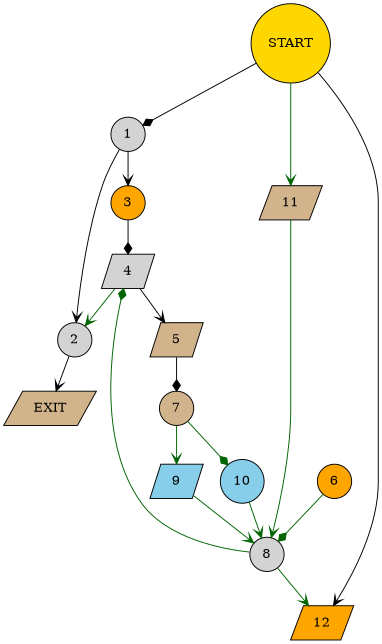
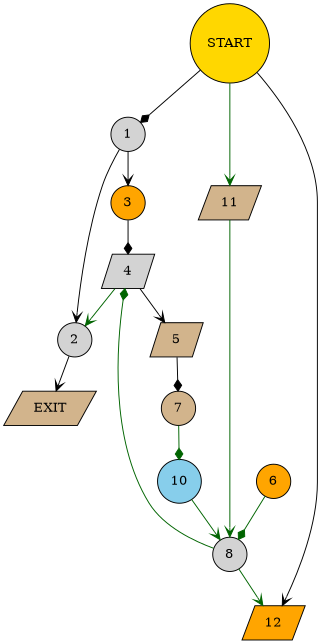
(177, 481) -> none
